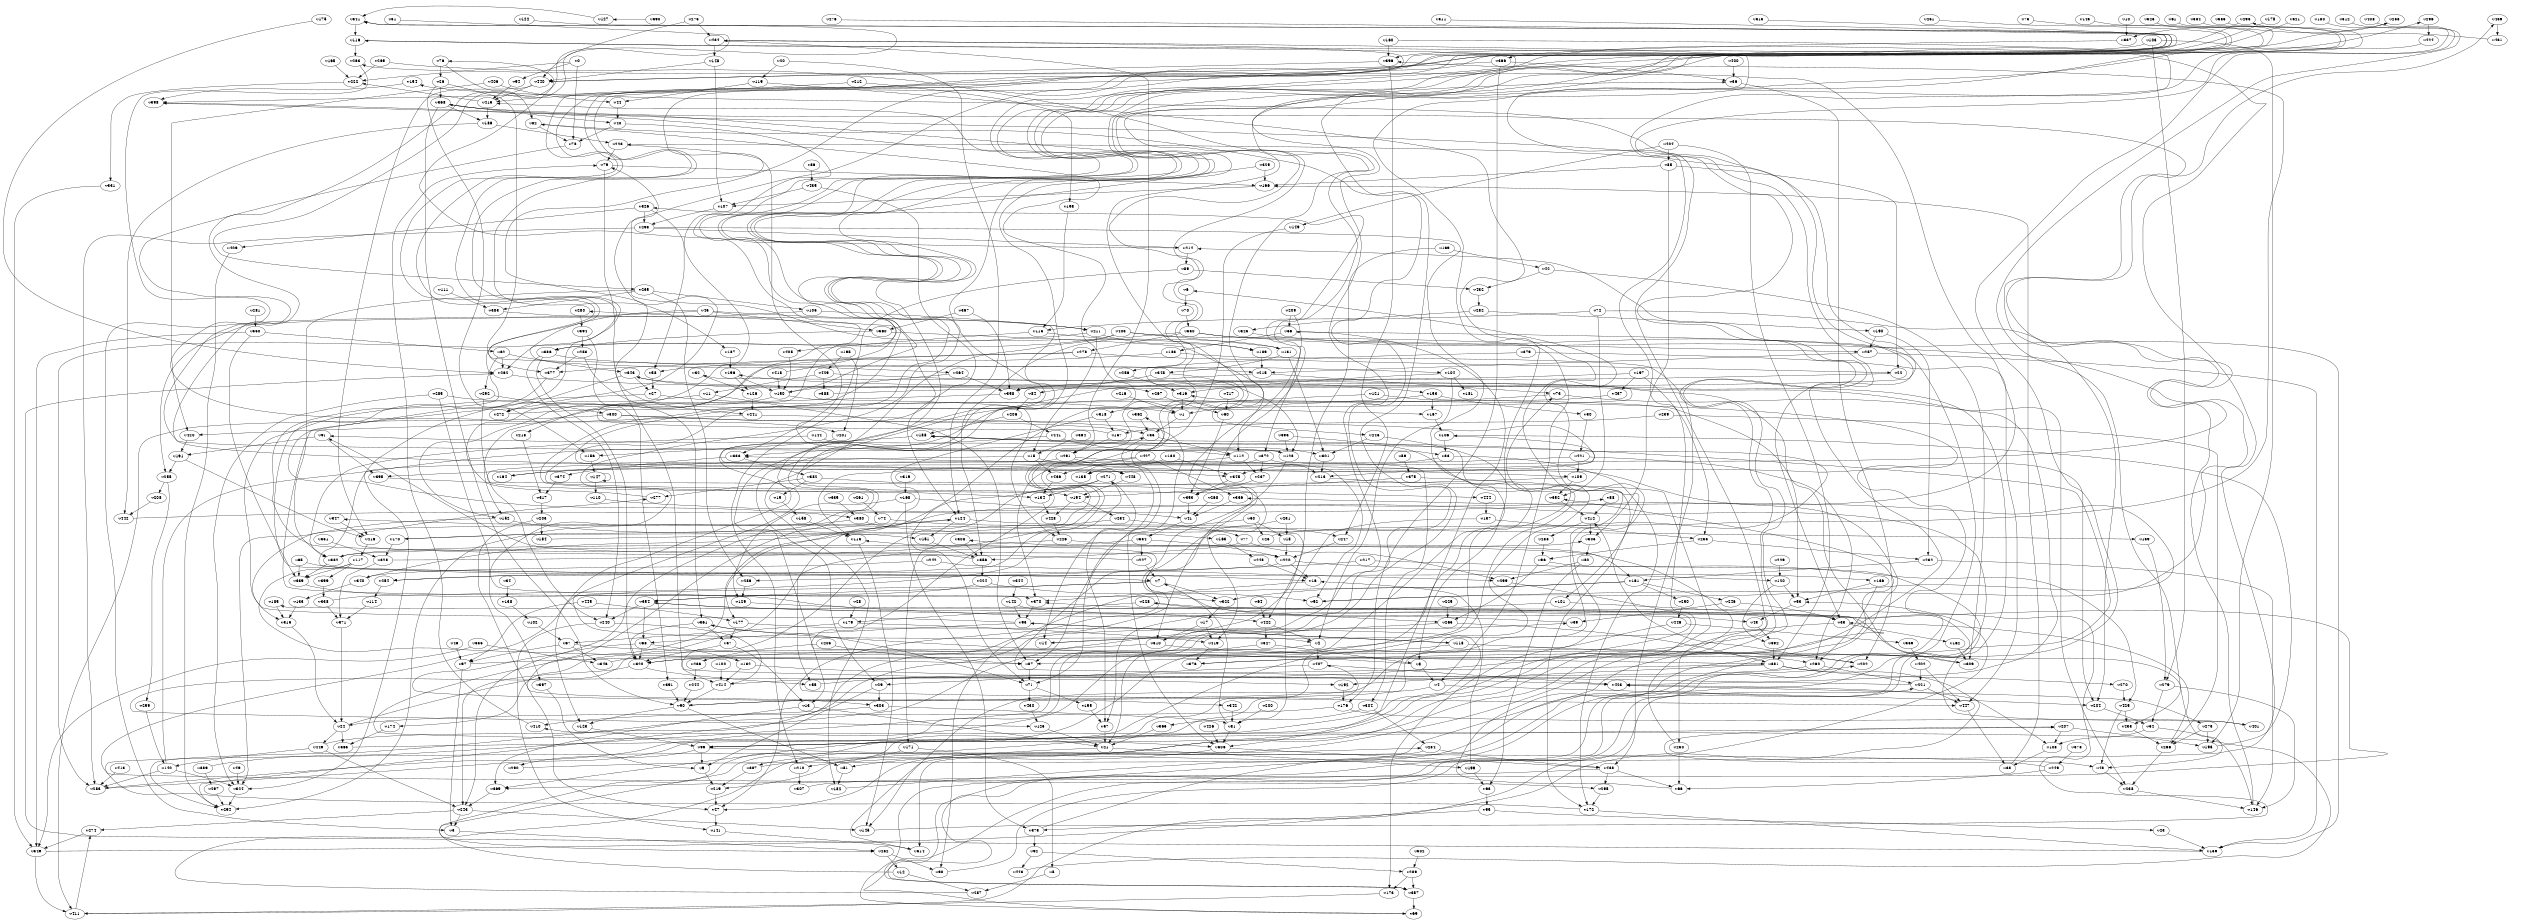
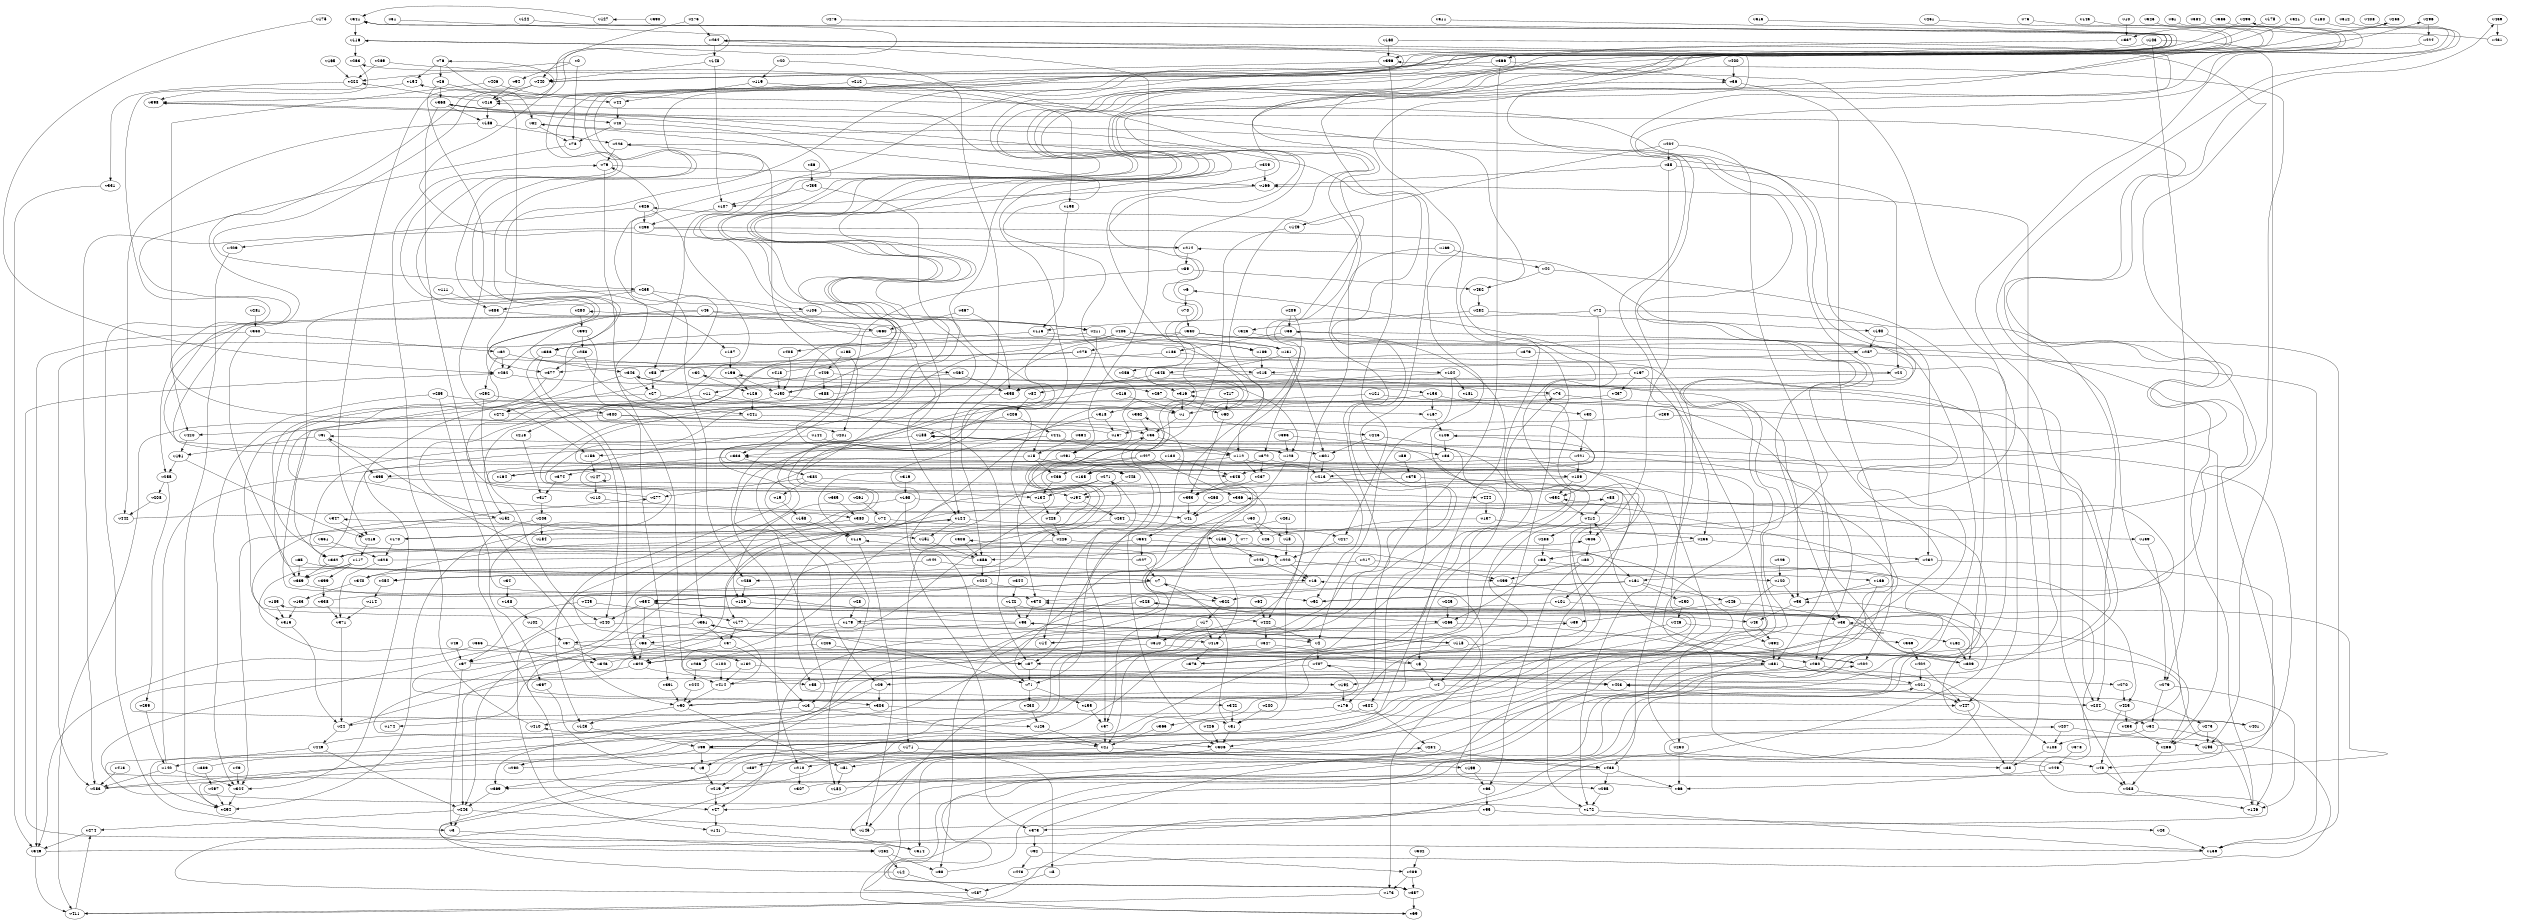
none -> (426, 72)
none -> (1754, 507)
(343, 748) -> none
